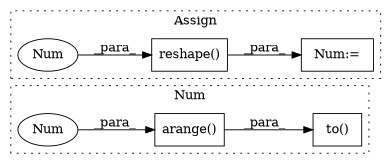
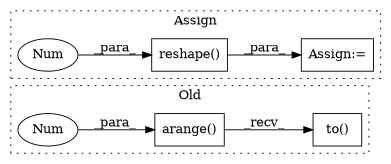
(337, 55) -> (337, 55)
(190, 96) -> (190, 96)
(264, 123) -> (264, 123)
